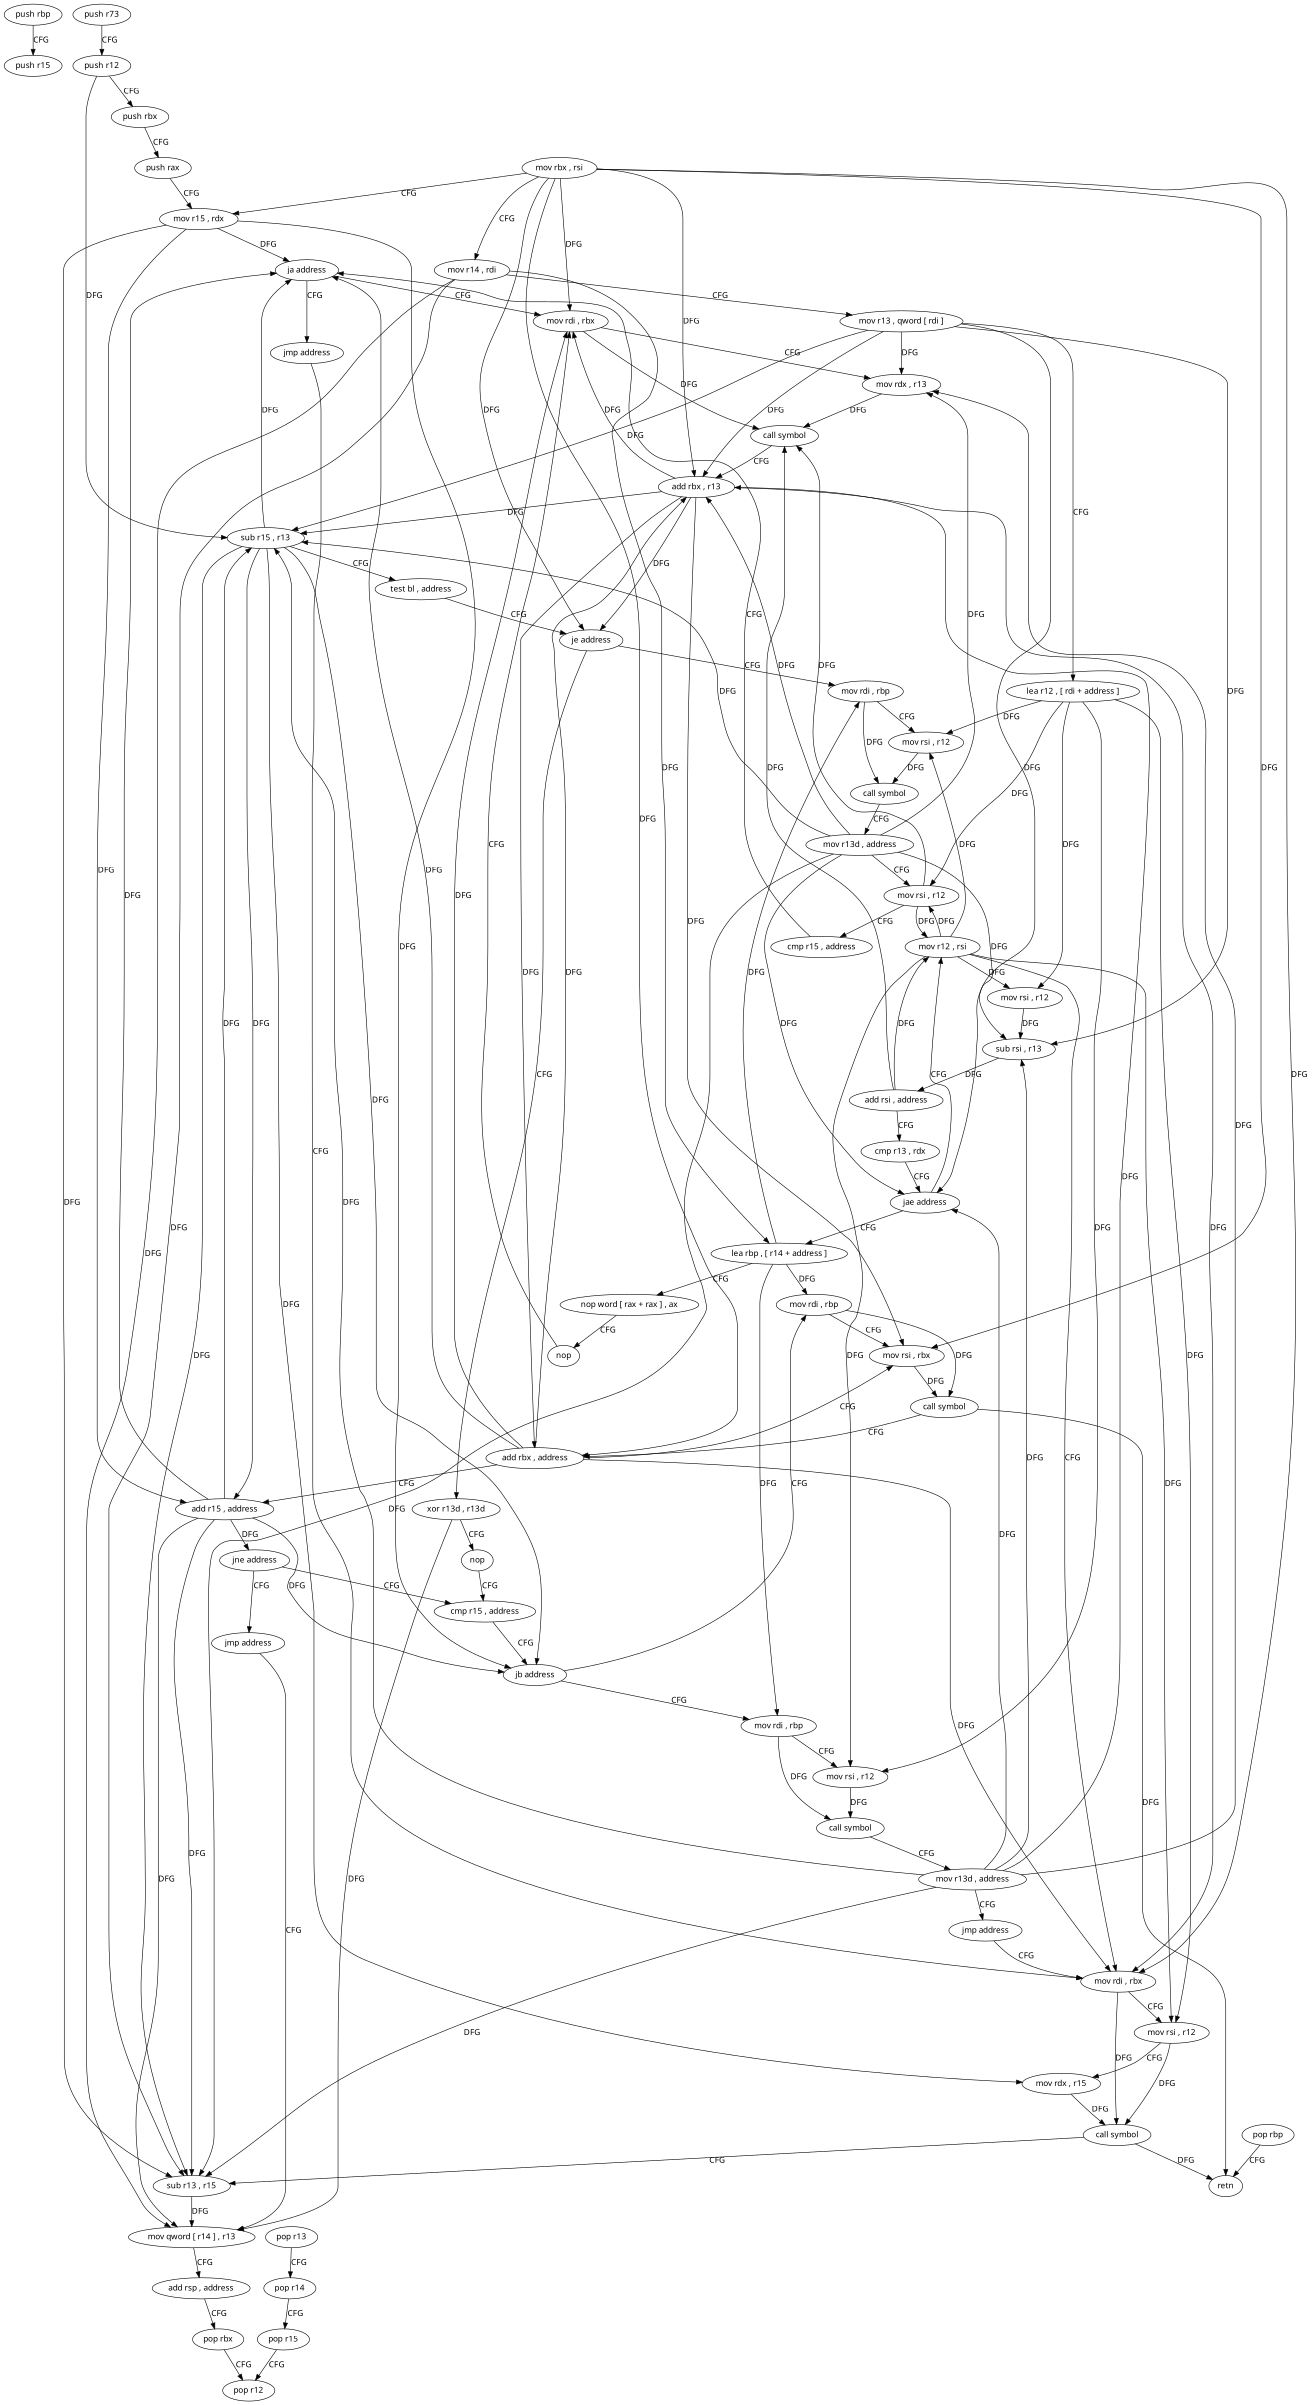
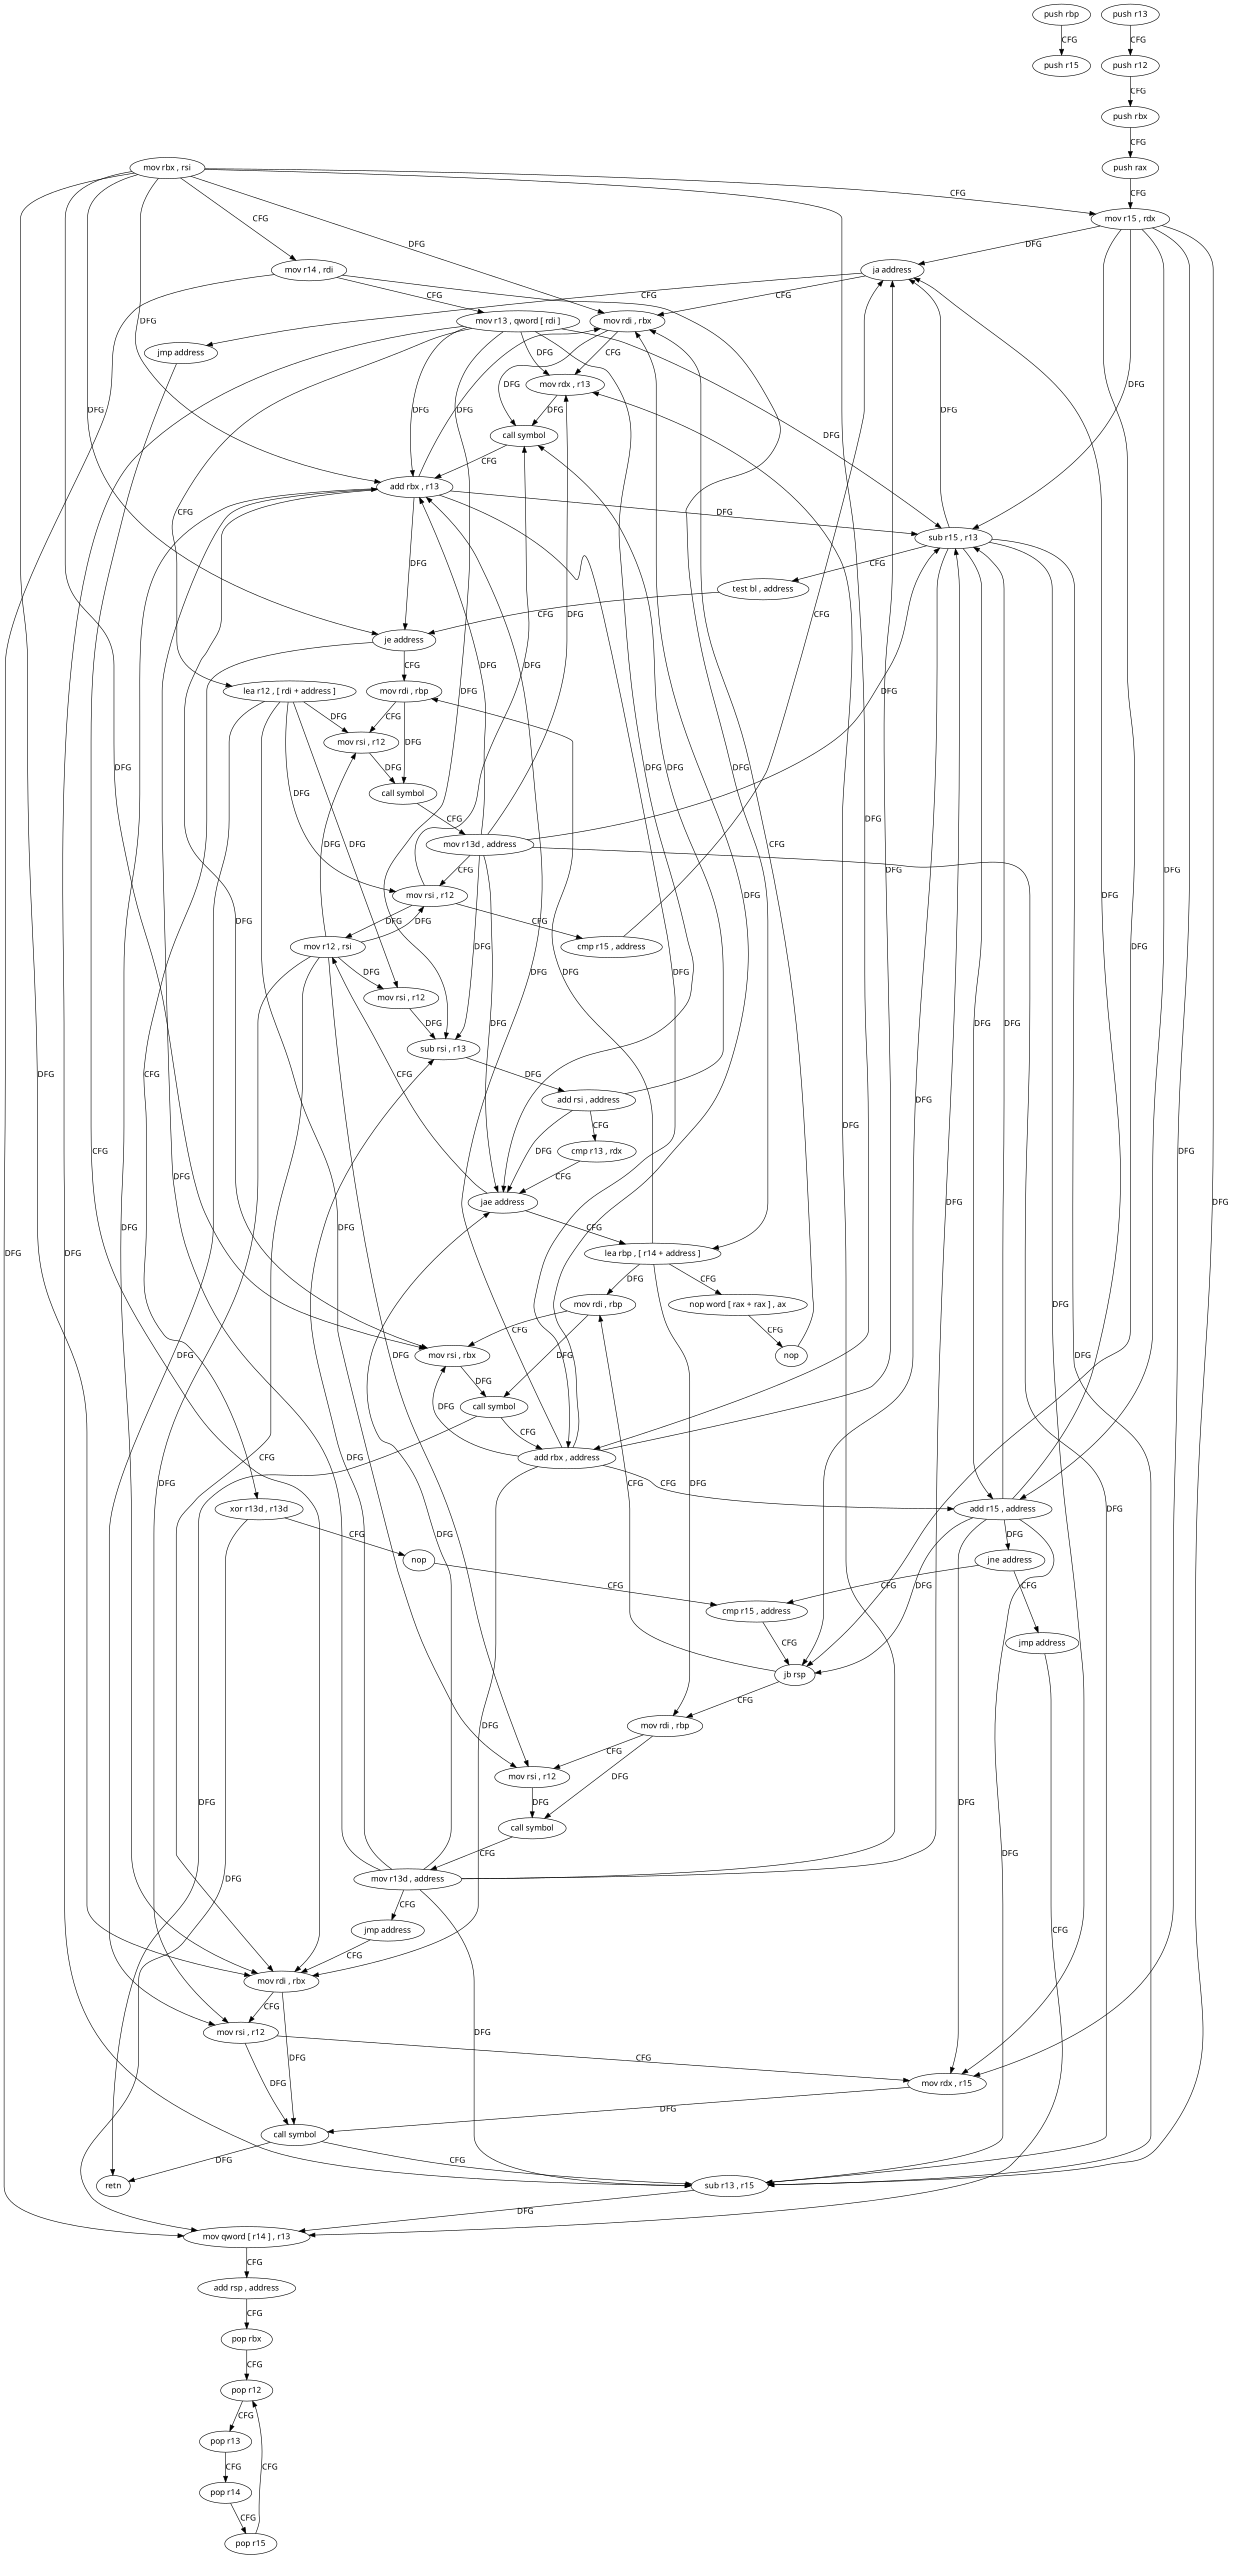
(102, 15) -> (1130, 15)
(86, 353) -> (1119, 401)
(898, 1022) -> (534, 1142)
(175, 1177) -> (65, 1377)
none -> (1177, 1195)
(848, 1407) -> (446, 1407)
(535, 1675) -> (795, 1675)
(158, 1868) -> (958, 1788)
(1268, 2135) -> none
none -> (237, 2413)
